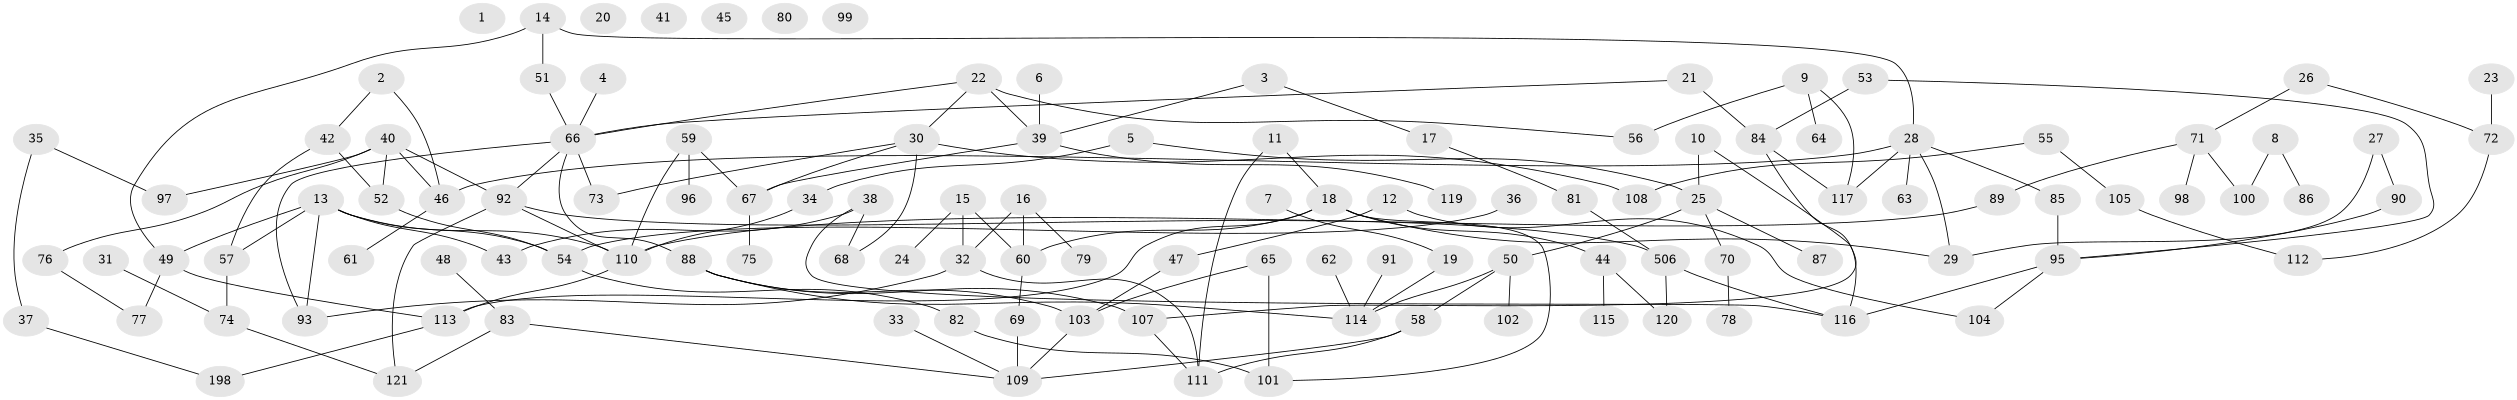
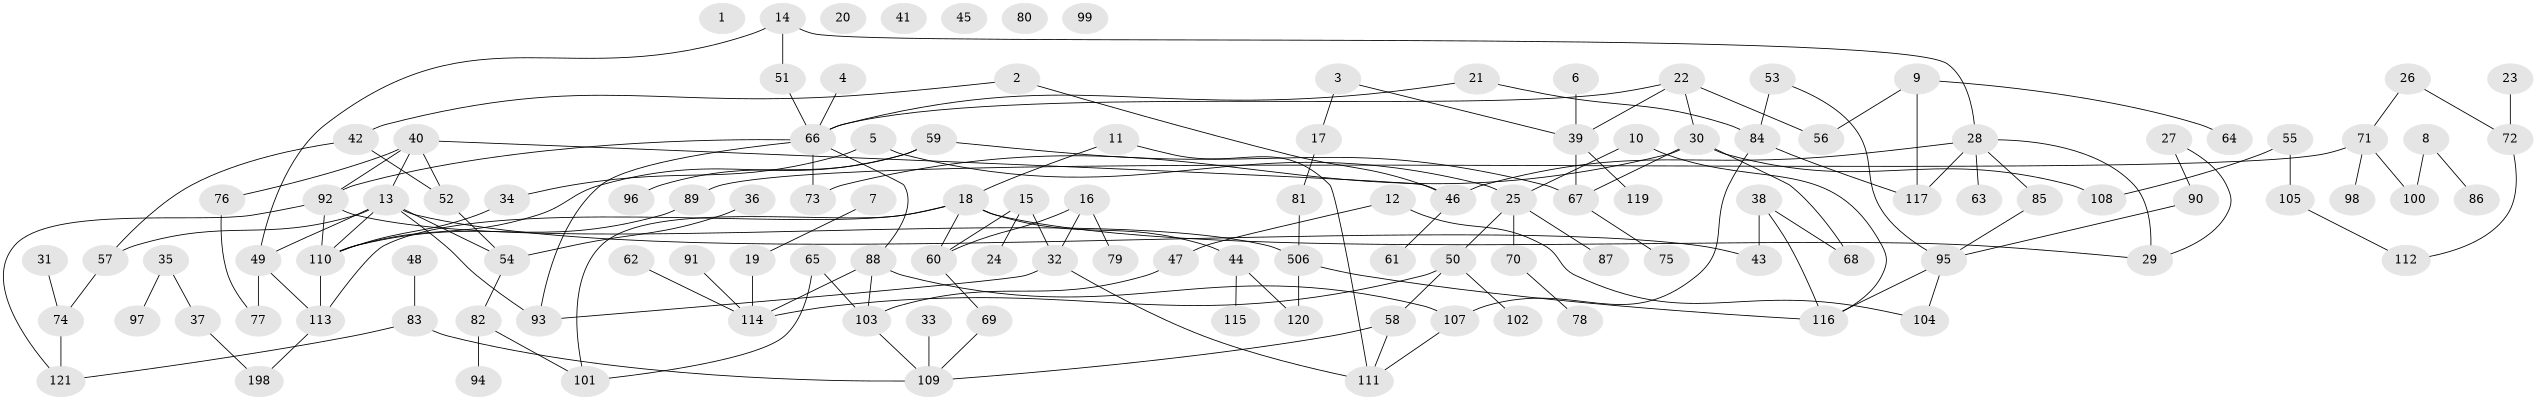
(260, 178) -> (404, 165)
none -> (479, 381)
